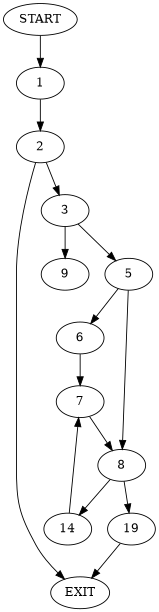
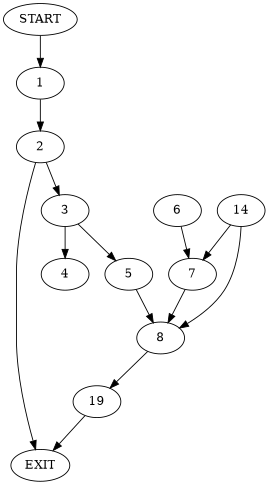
(65, 274) -> (65, 274)
(107, 303) -> none
(98, 494) -> (228, 283)
